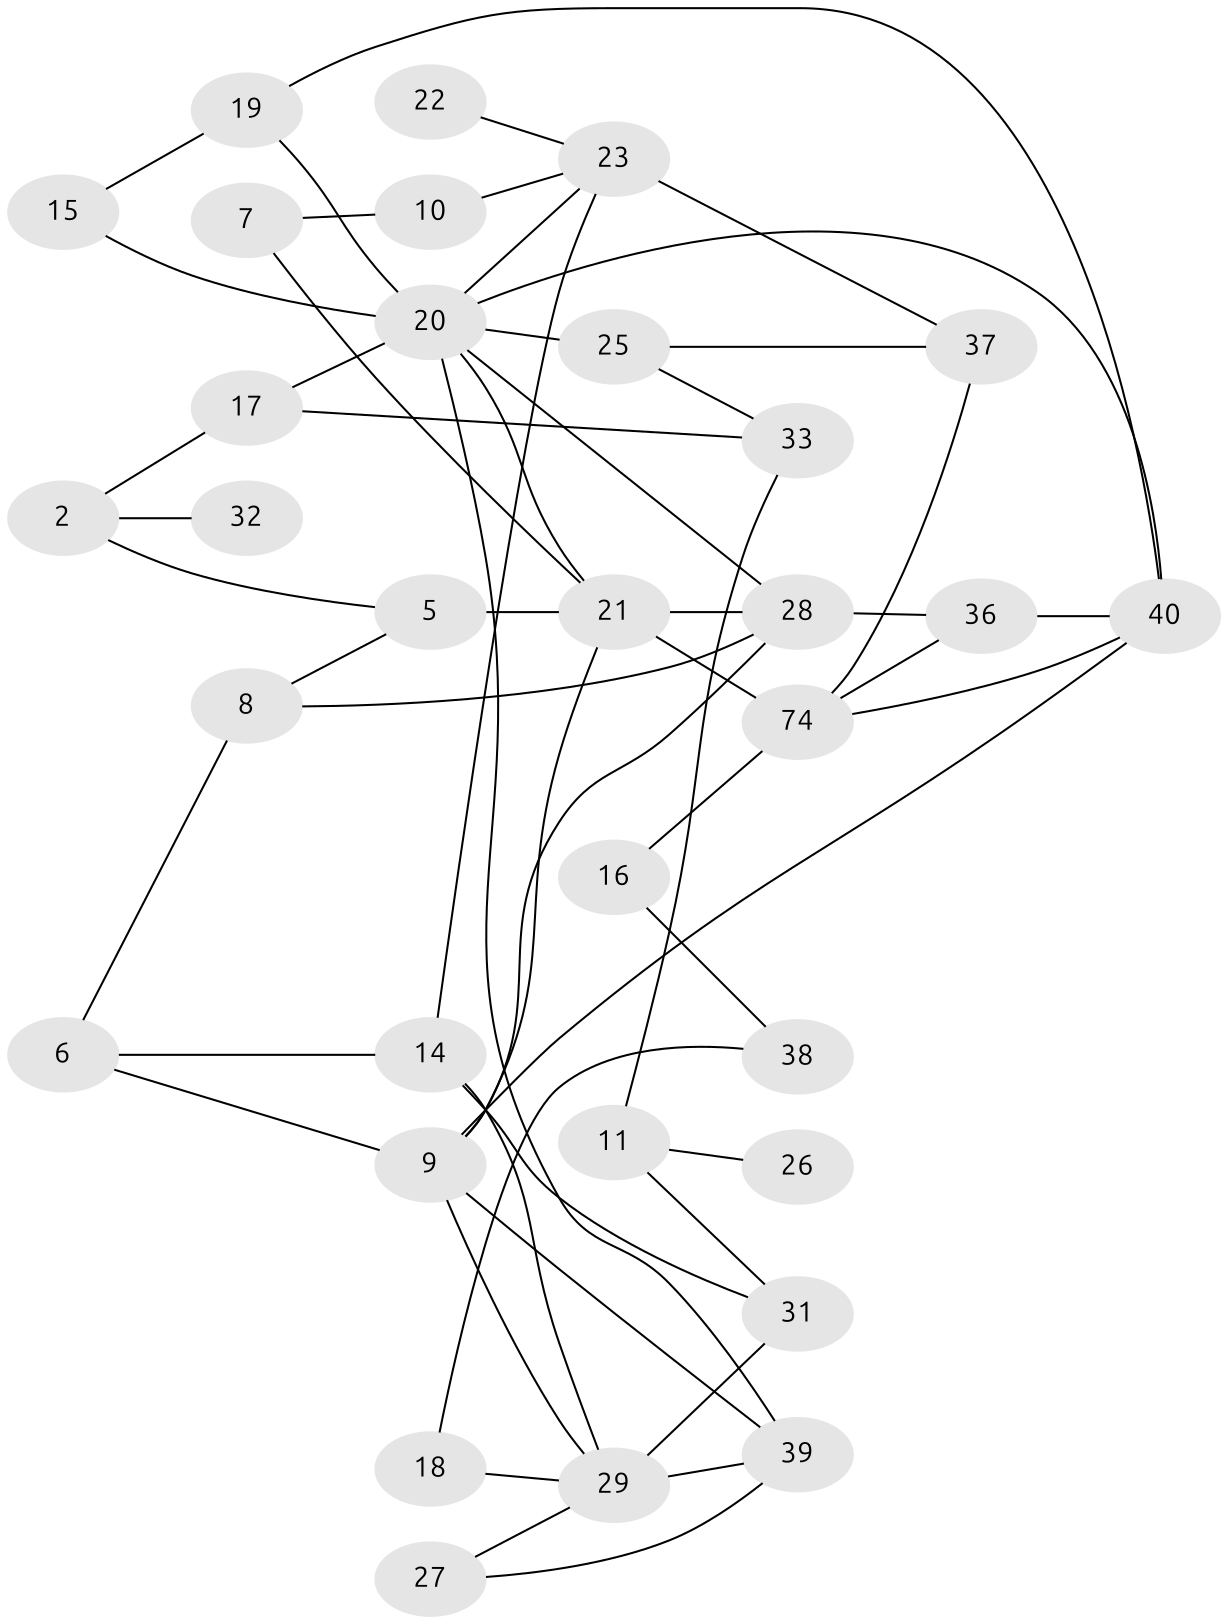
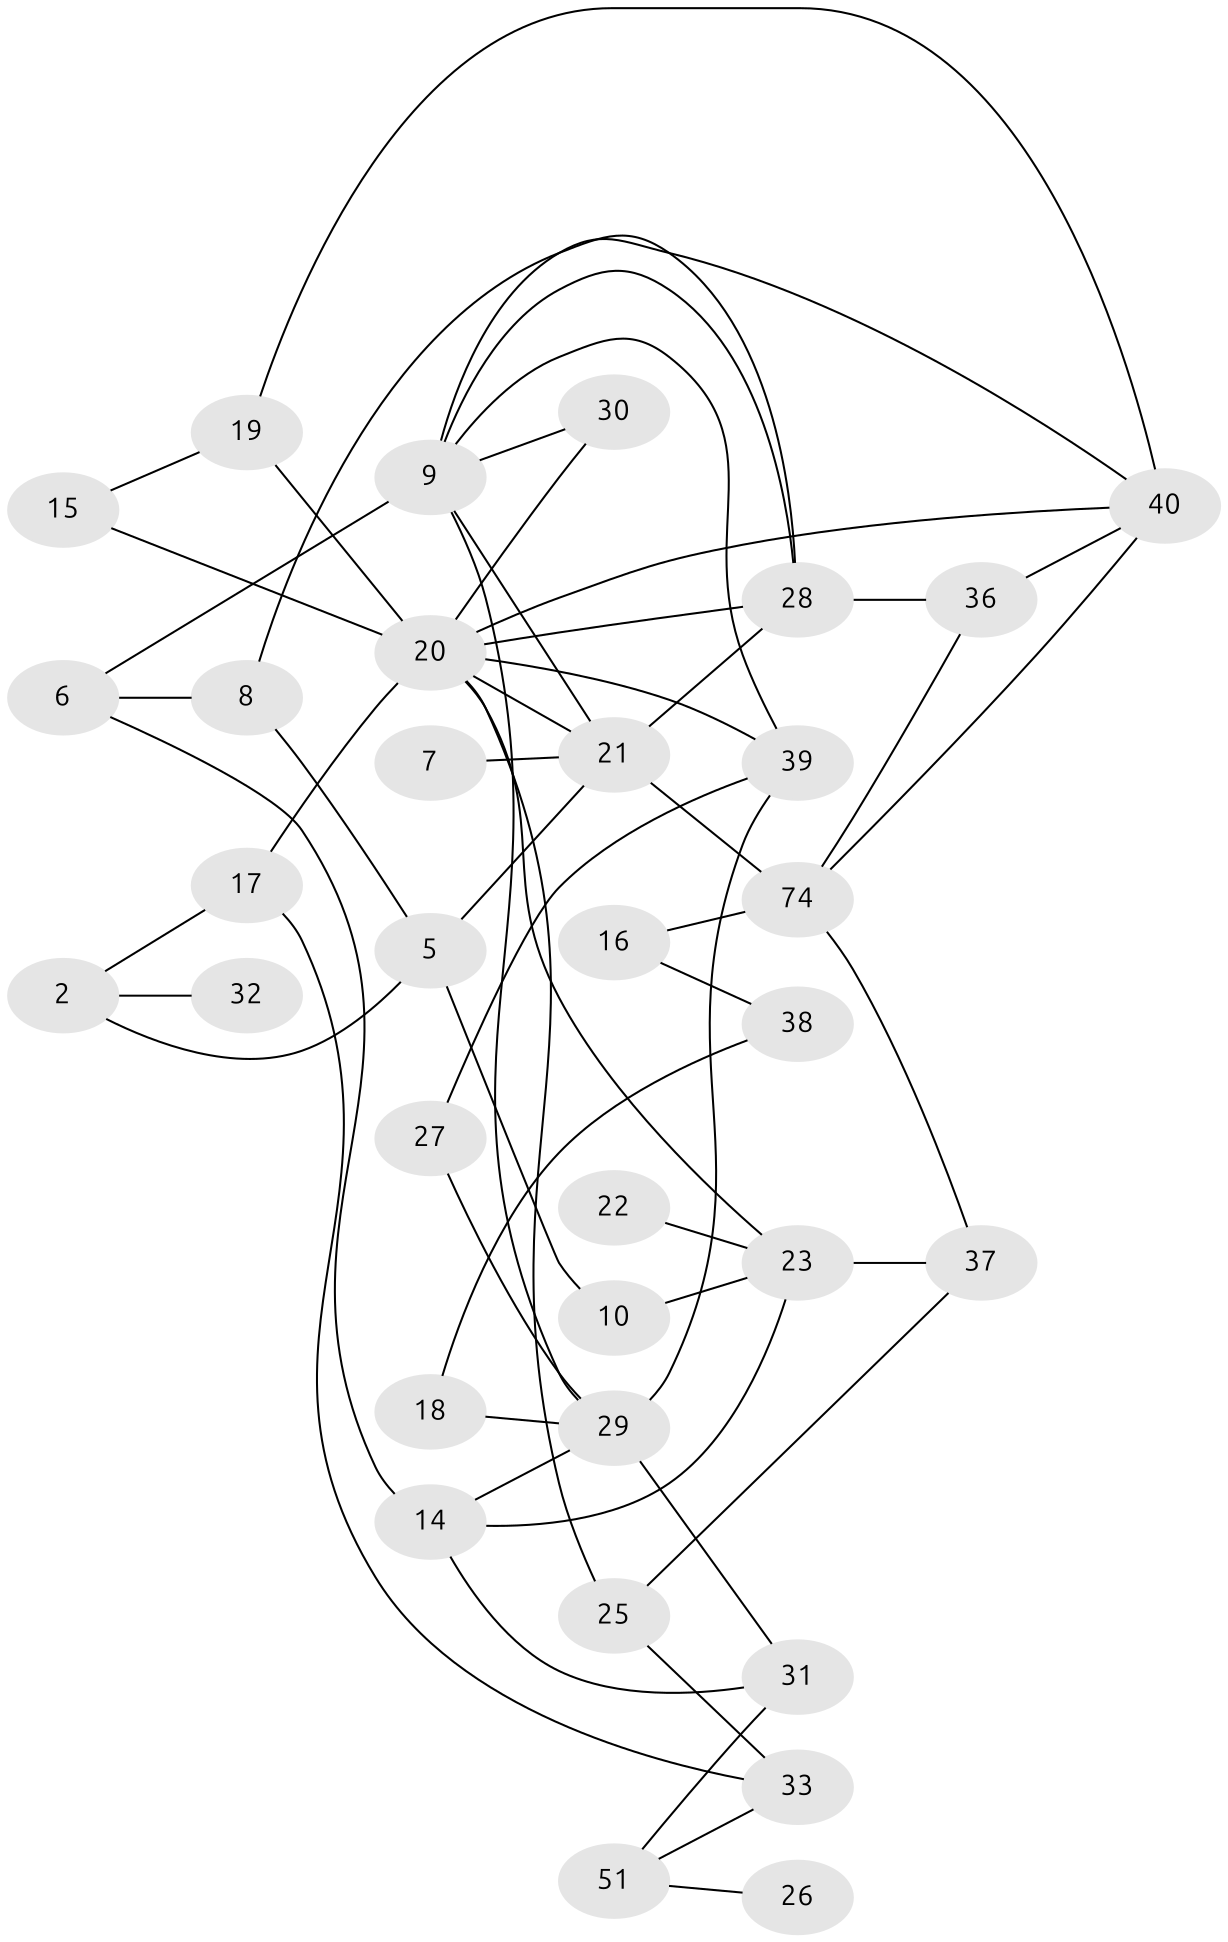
(325, 217) -> (512, 1148)
none -> (614, 412)
(614, 1143) -> (614, 1881)
